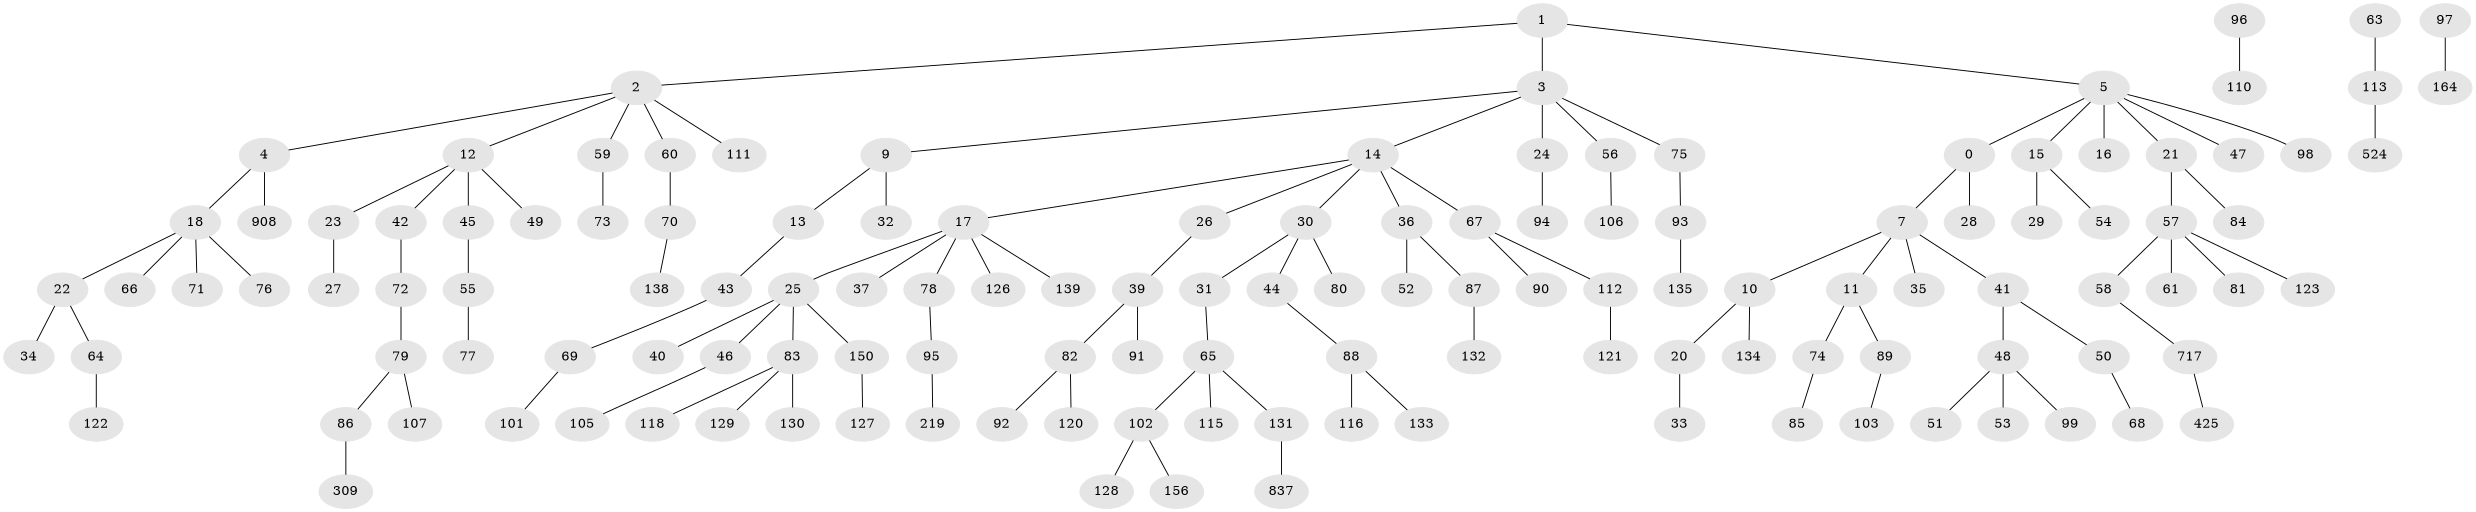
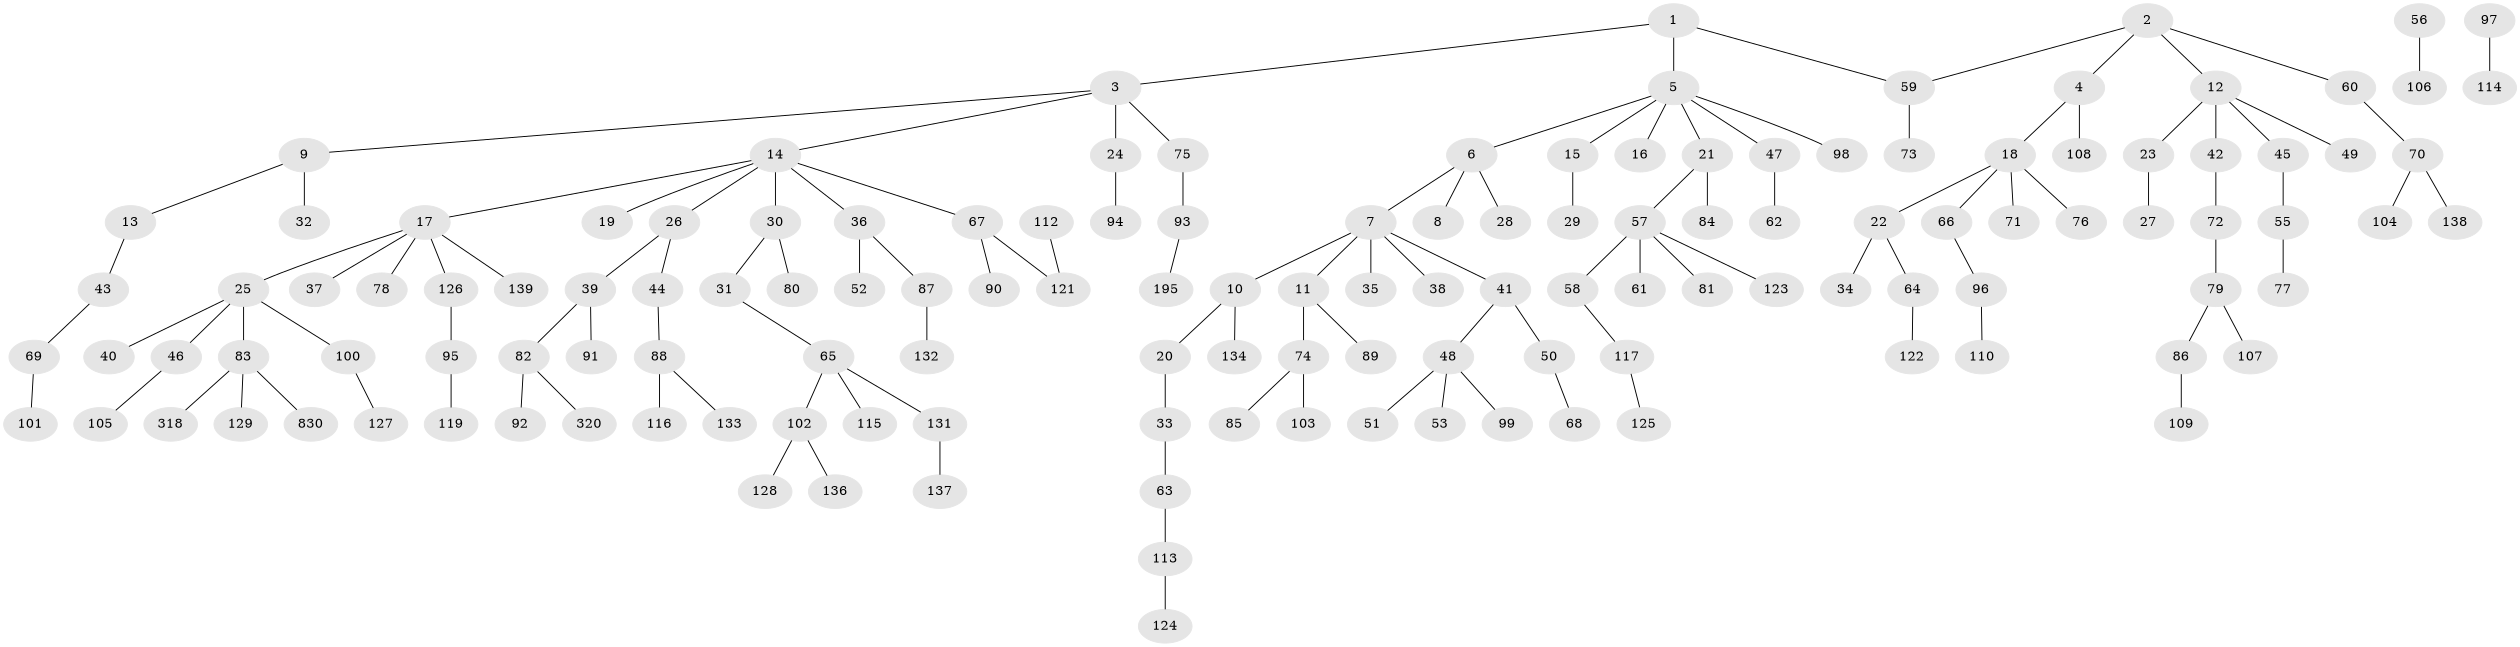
(1089, 54) -> (1791, 54)
(2445, 88) -> (2490, 88)
(1576, 122) -> none
(739, 155) -> none
(1969, 155) -> (1472, 155)
(2375, 155) -> (1165, 626)
(265, 222) -> (2079, 155)
none -> (607, 222)
none -> (1438, 222)
none -> (1775, 222)
(2104, 222) -> none
none -> (2385, 222)
(1289, 256) -> (666, 256)
(1542, 256) -> (1020, 256)
none -> (1964, 256)
none -> (1438, 290)
(1681, 290) -> (1166, 290)
(931, 324) -> (451, 324)
(862, 357) -> (348, 357)
(2190, 357) -> (1627, 357)
(1876, 391) -> (1304, 391)
(652, 424) -> (171, 424)
(793, 424) -> (311, 424)
(933, 424) -> (451, 424)
(1071, 424) -> (589, 424)
(2207, 424) -> (1644, 424)
none -> (1165, 458)
(346, 492) -> (2181, 424)
(1177, 492) -> (835, 492)
(1282, 492) -> (940, 492)
